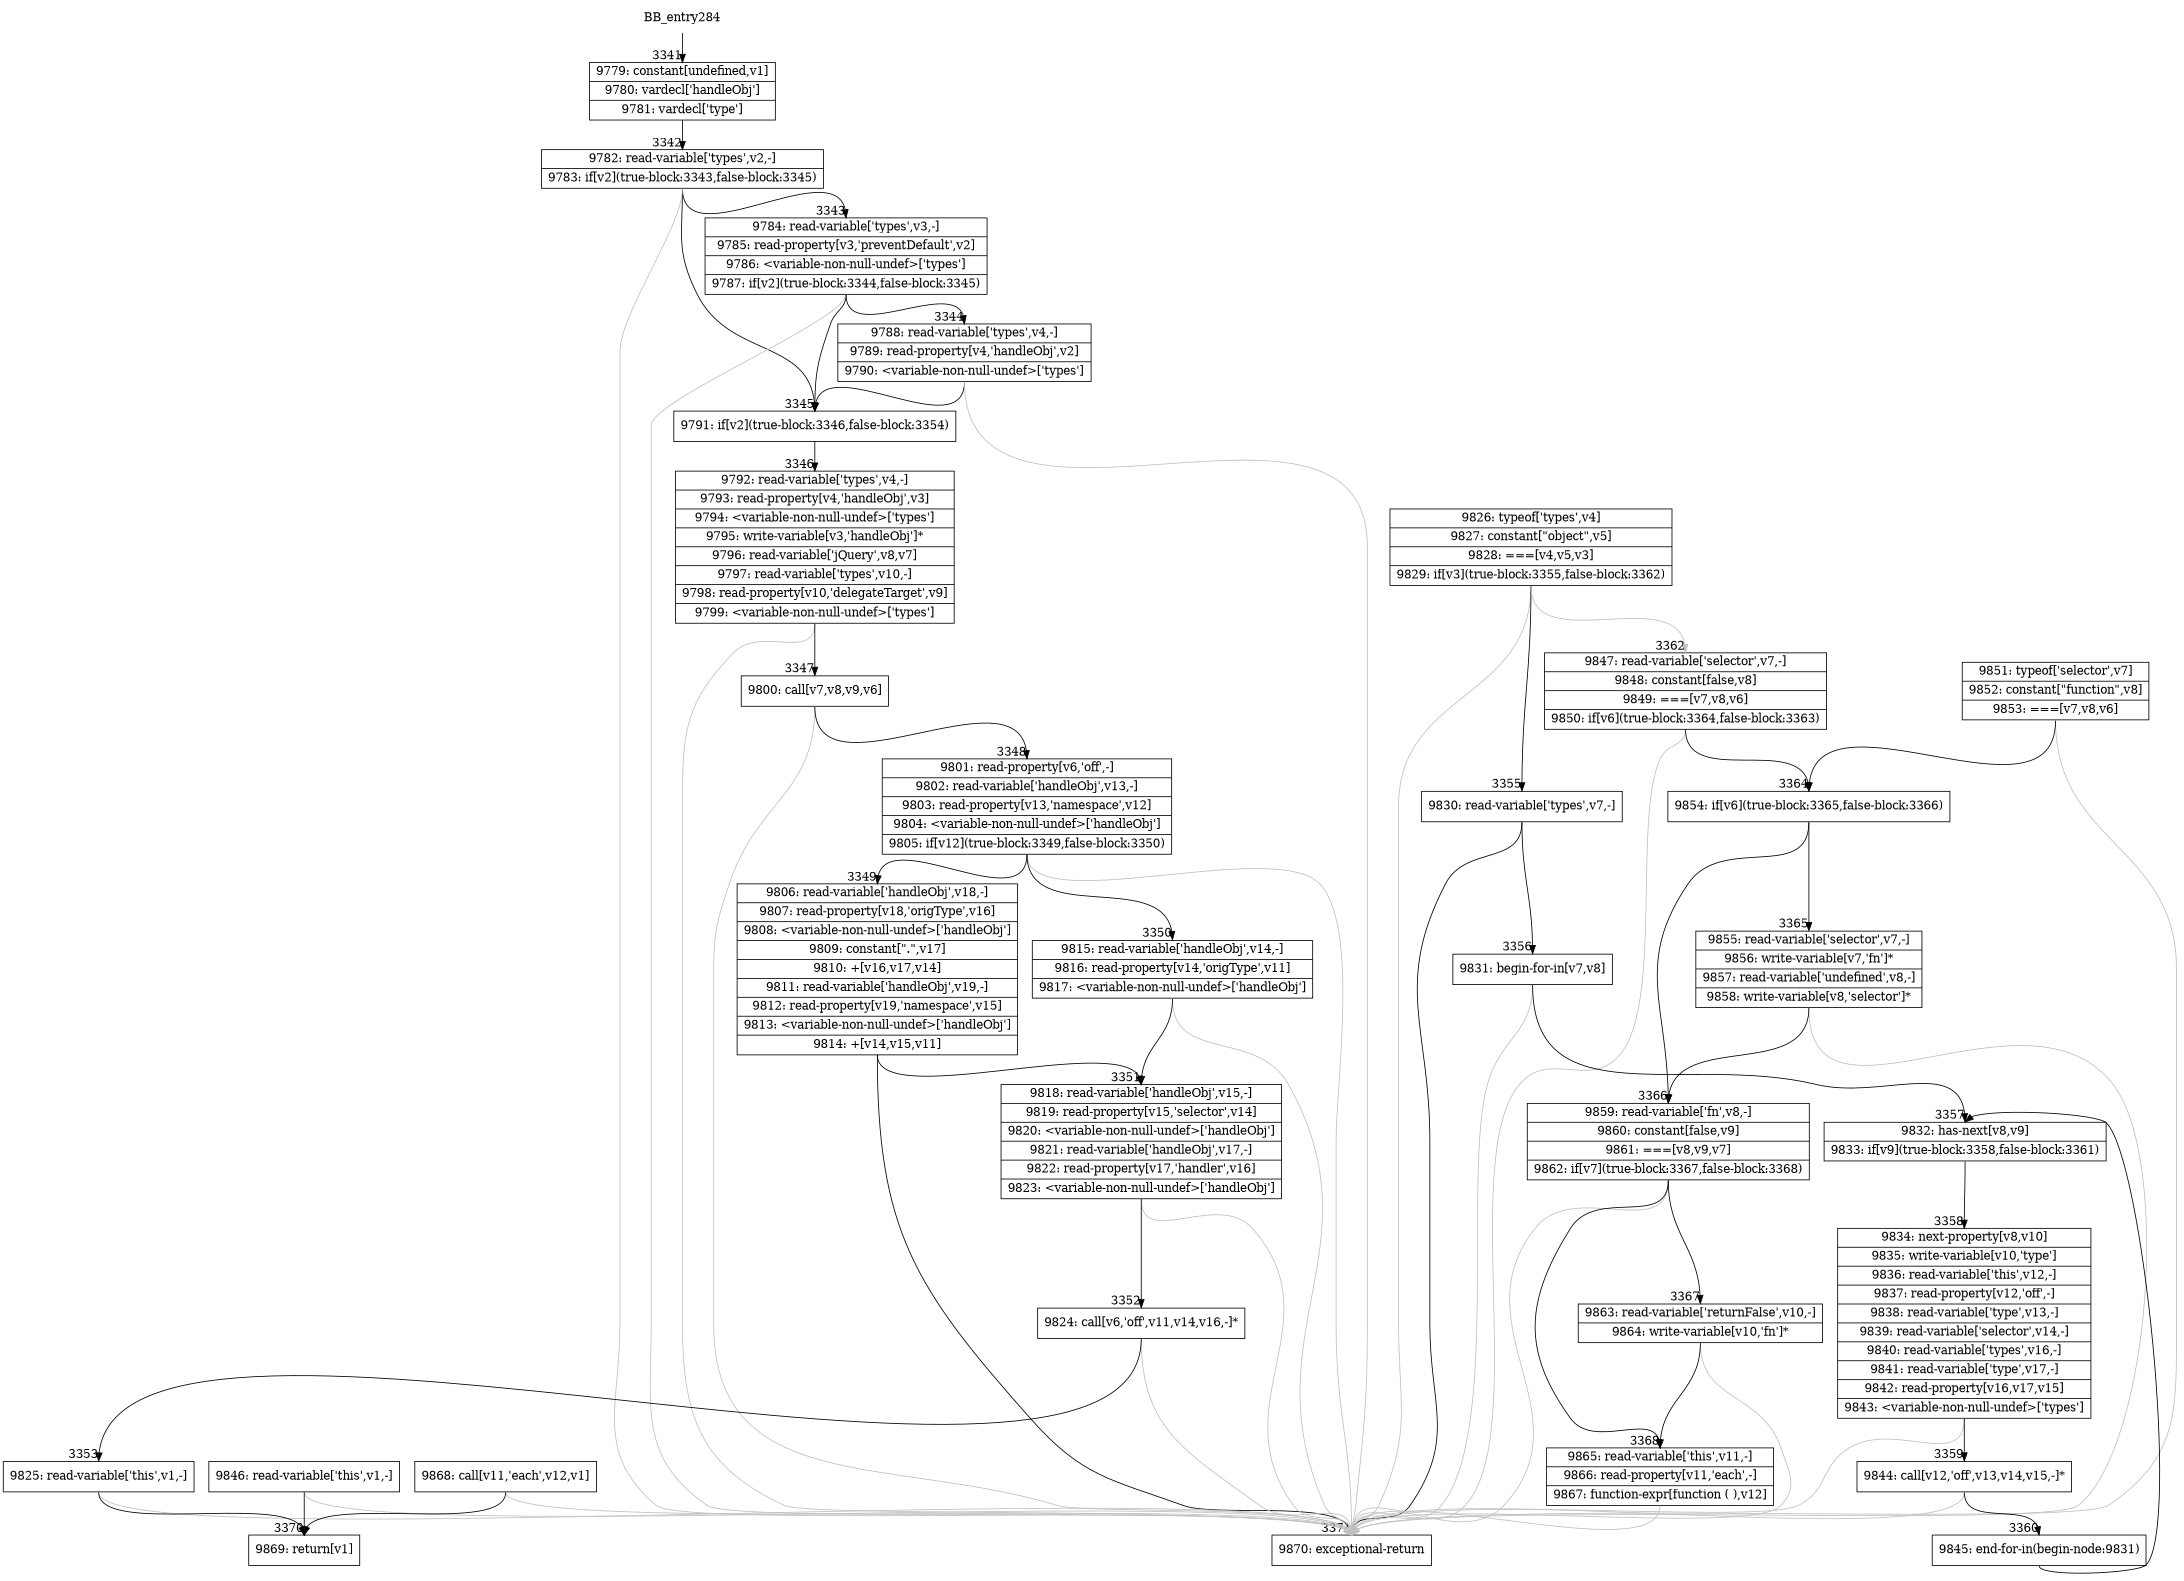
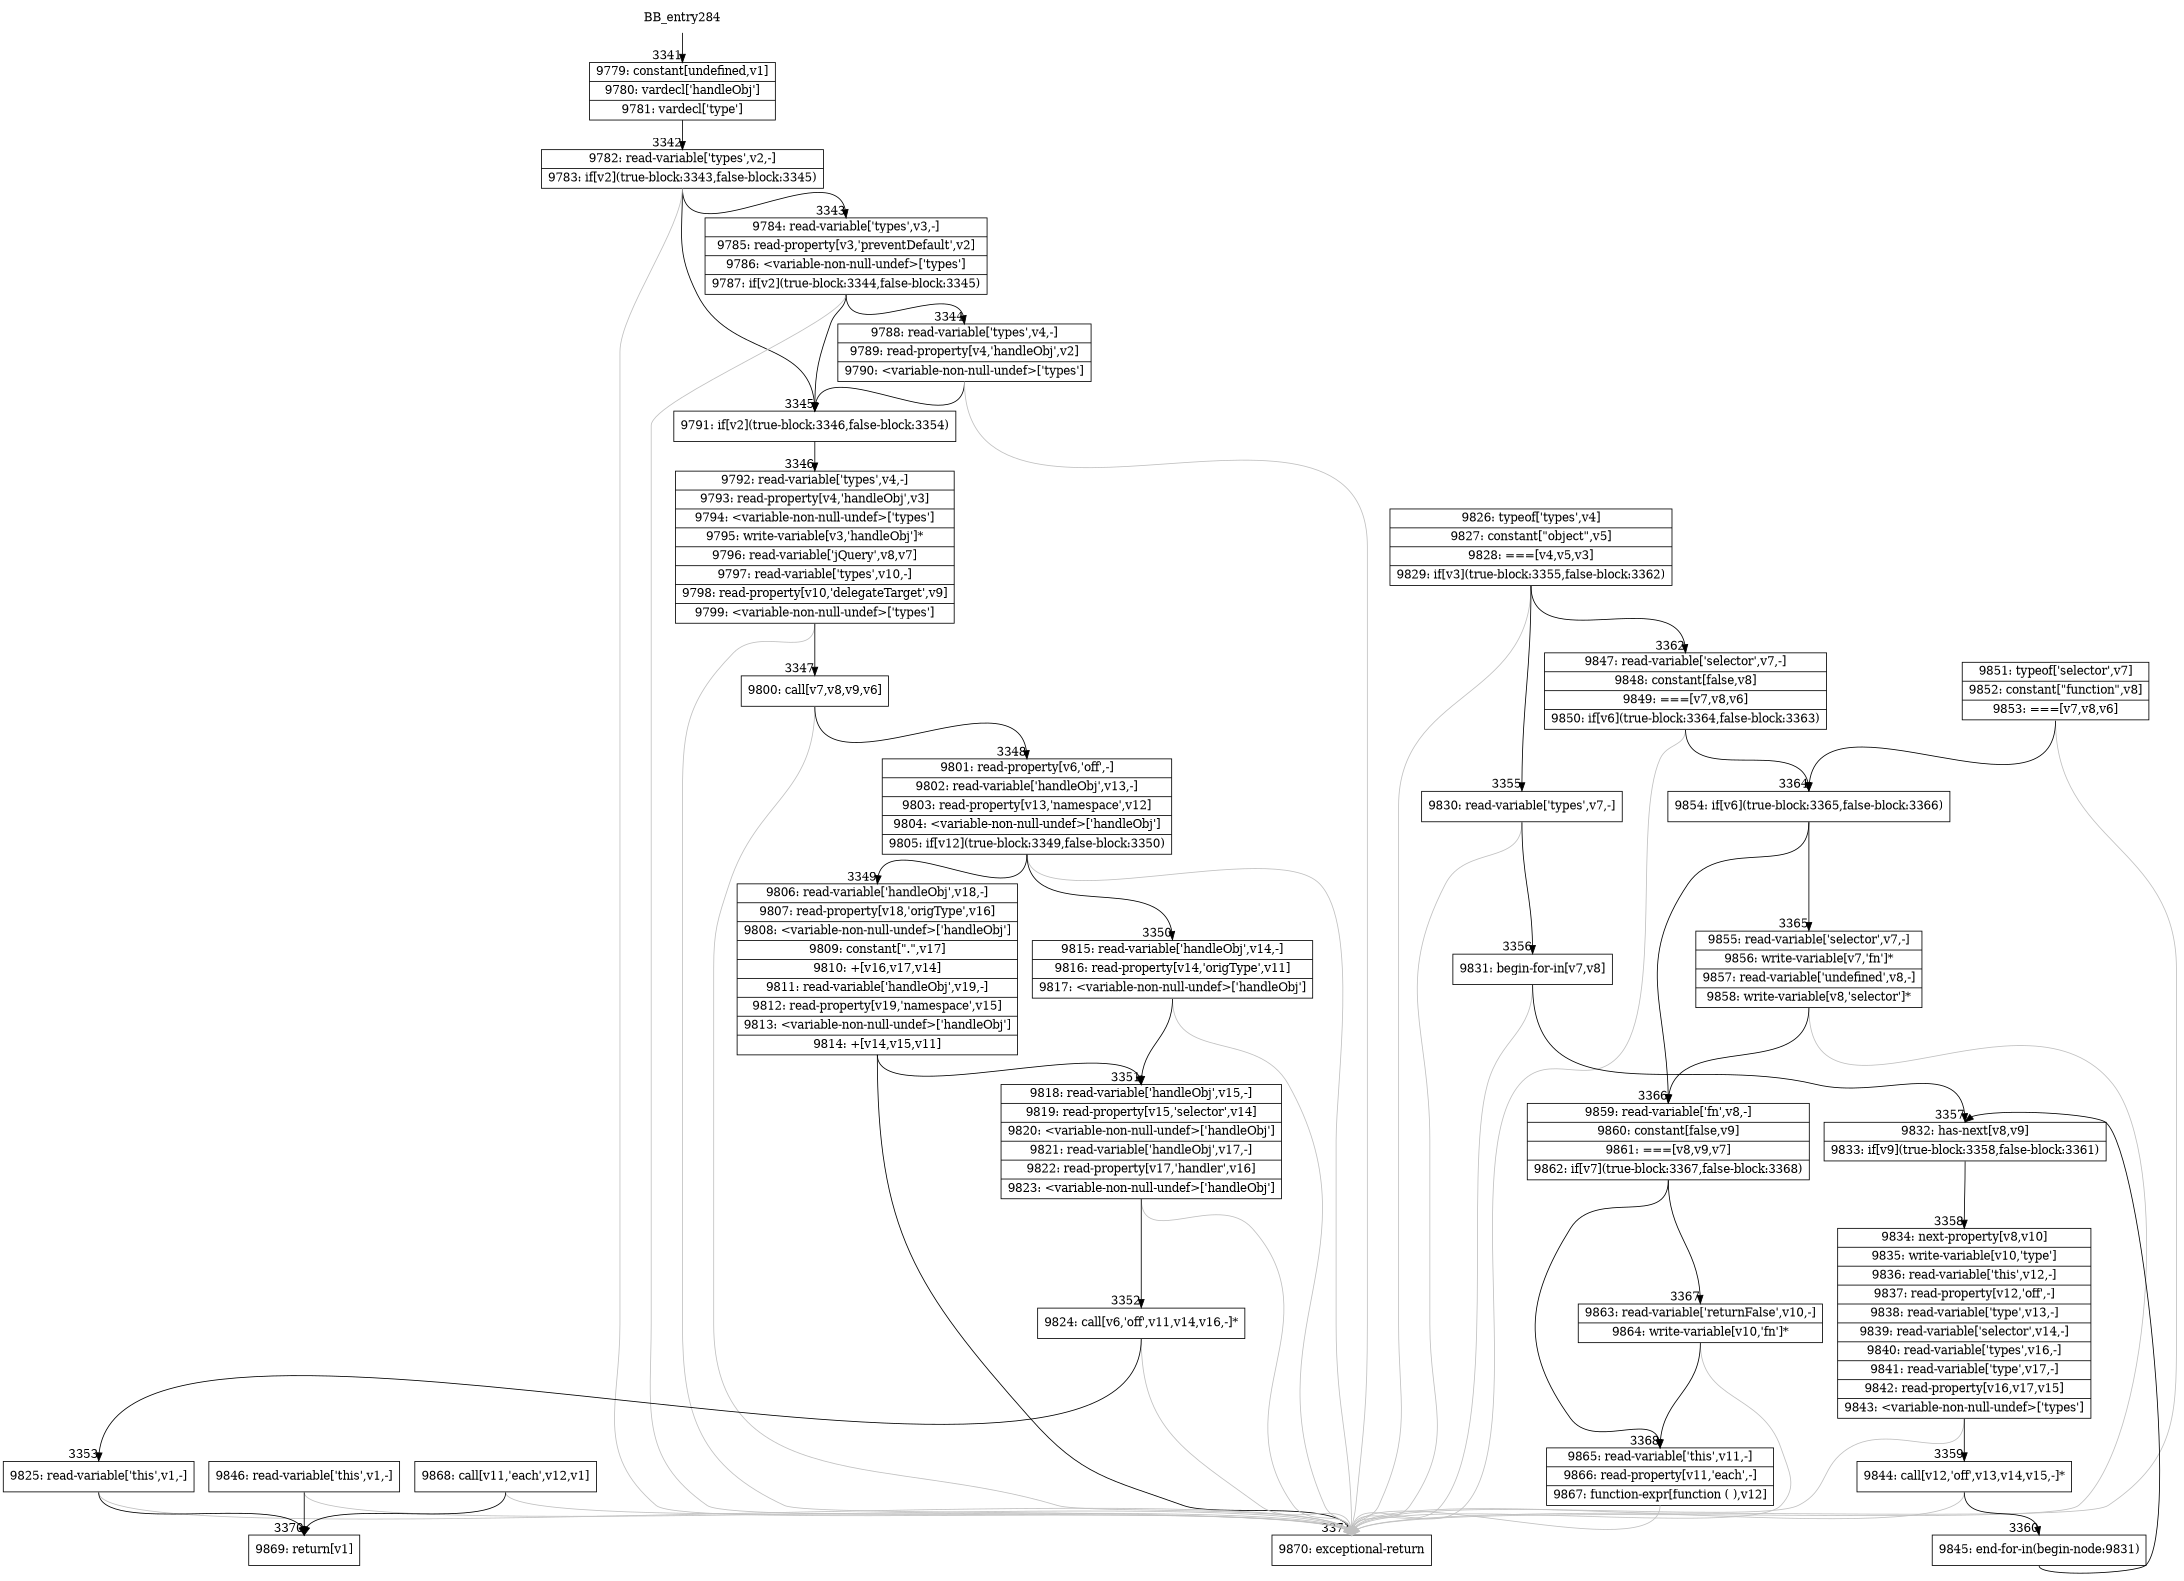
(1604, 620) -> (1604, 620)
(1430, 1174) -> (1430, 1174)
(1523, 1372) -> none
